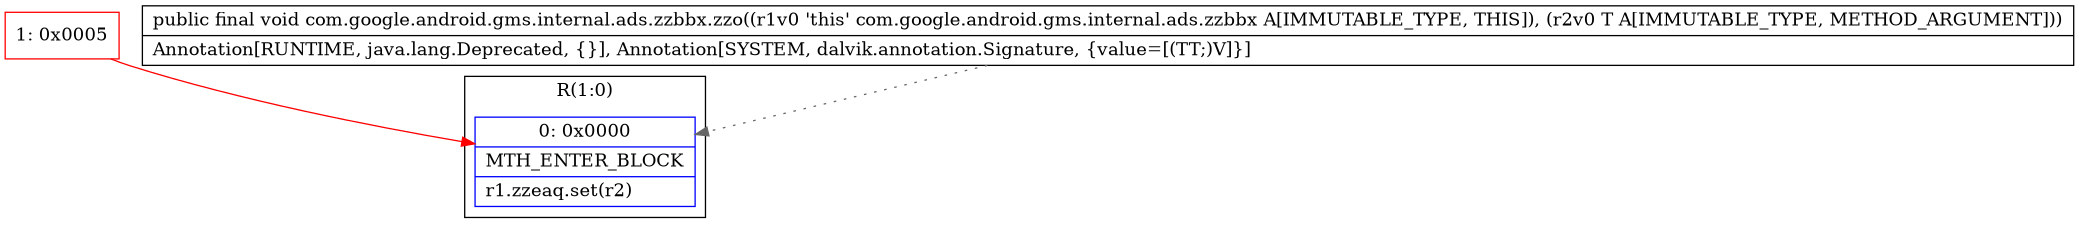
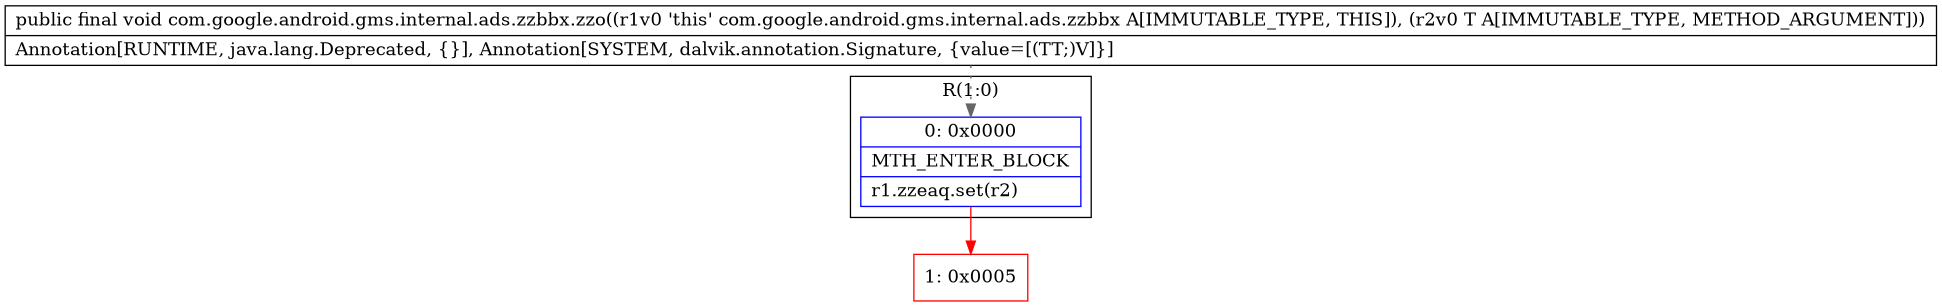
(285, 107) -> (971, 226)
